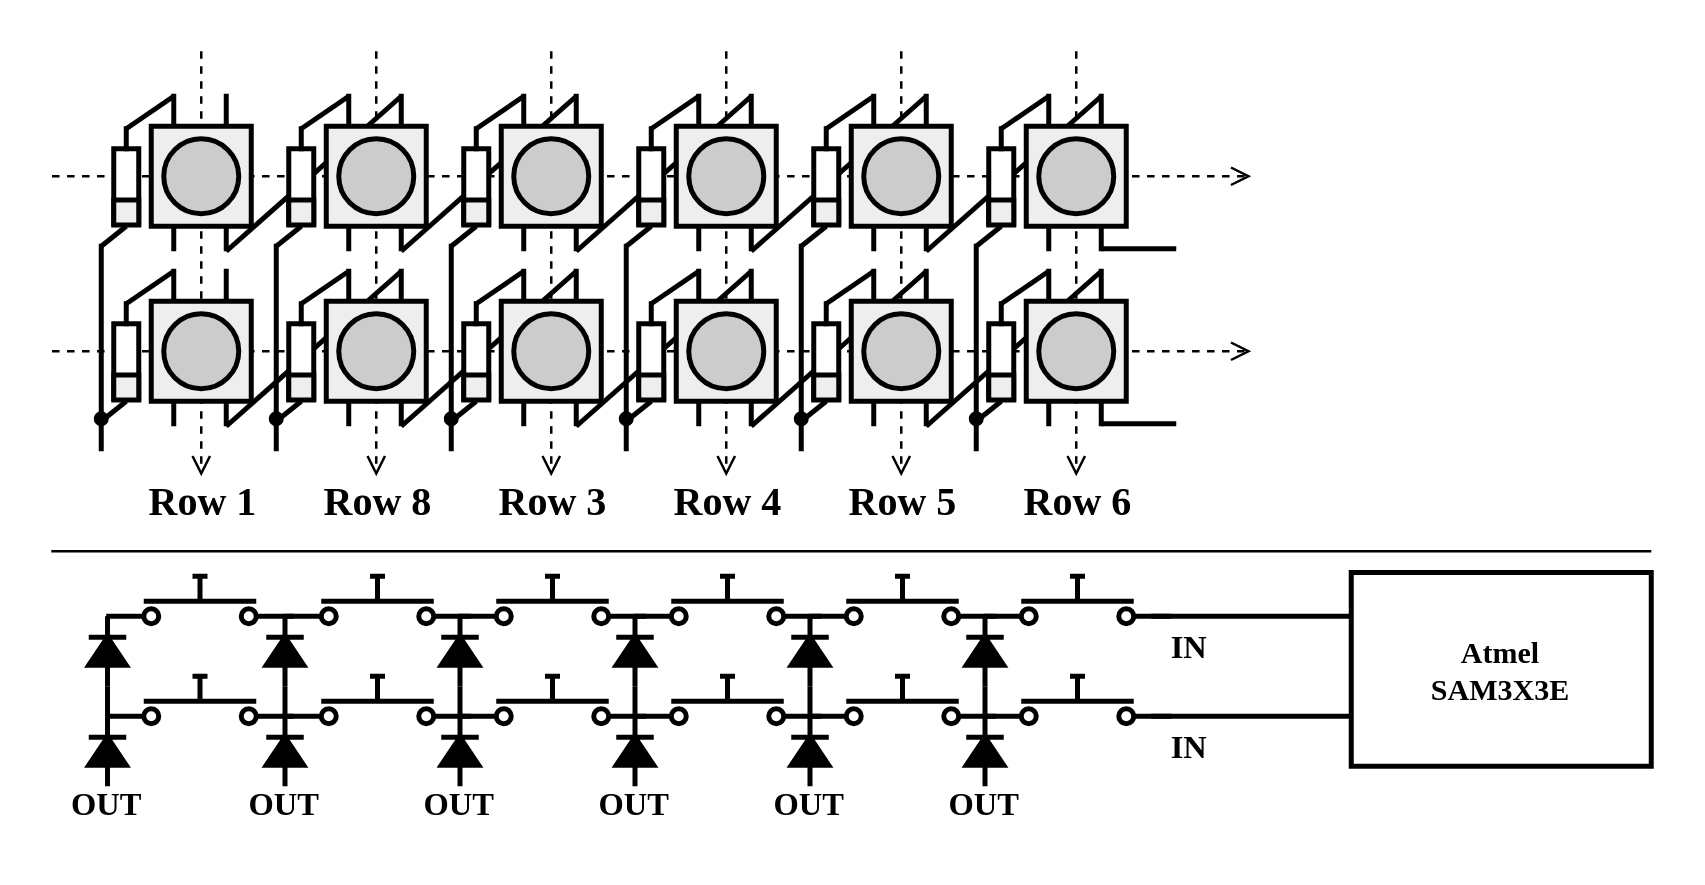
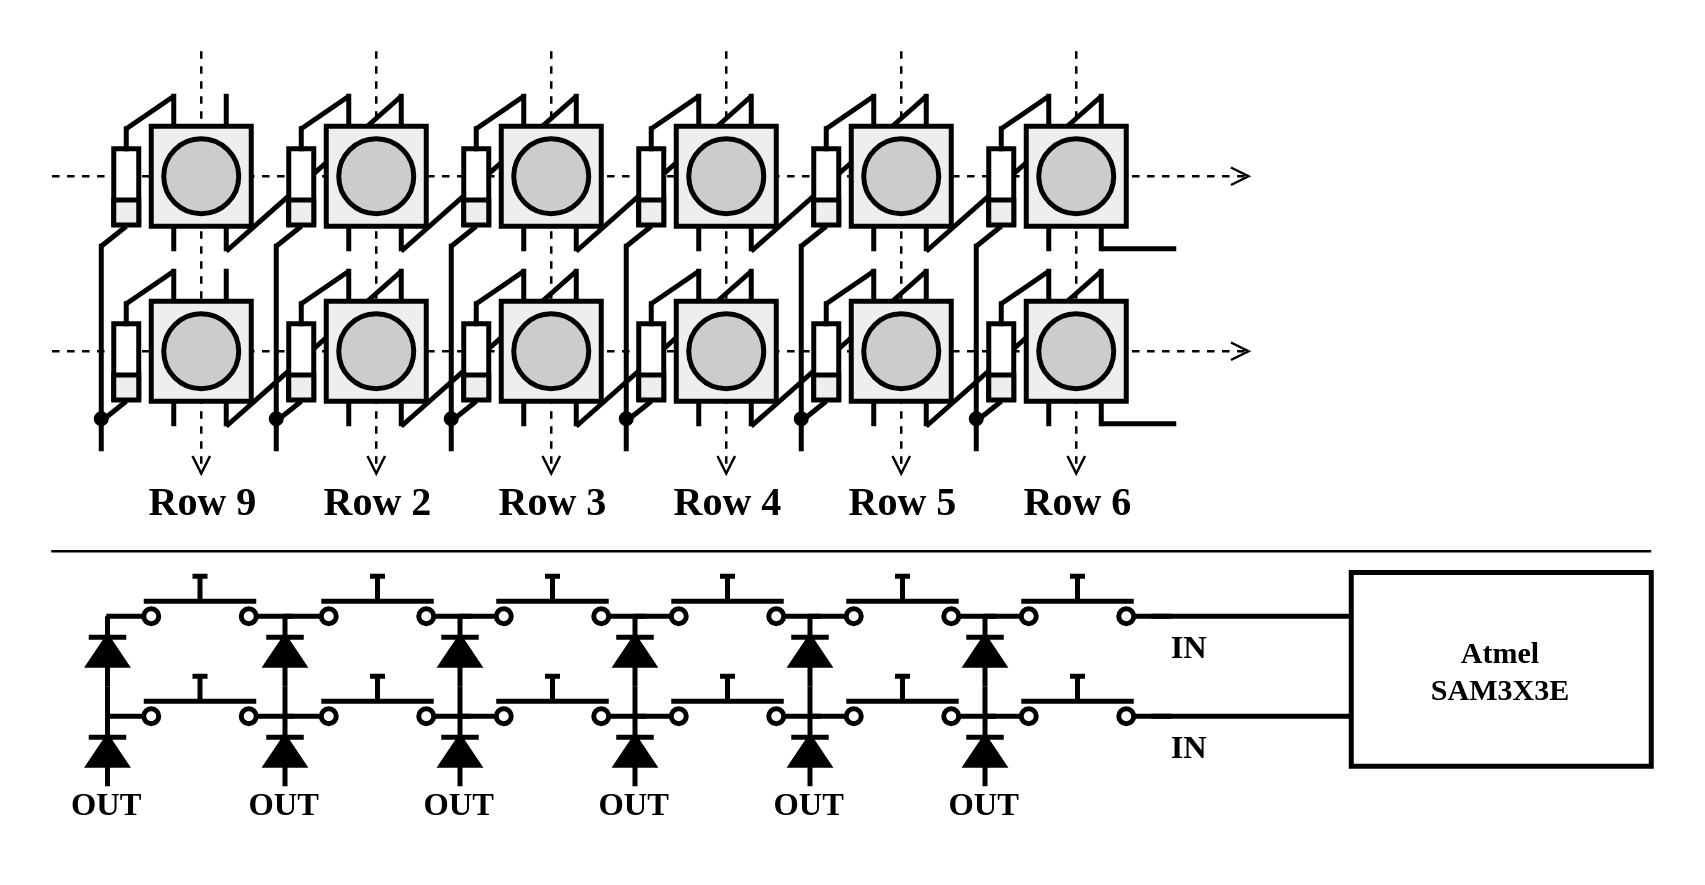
(204, 501) -> (204, 501)
(379, 501) -> (379, 501)
